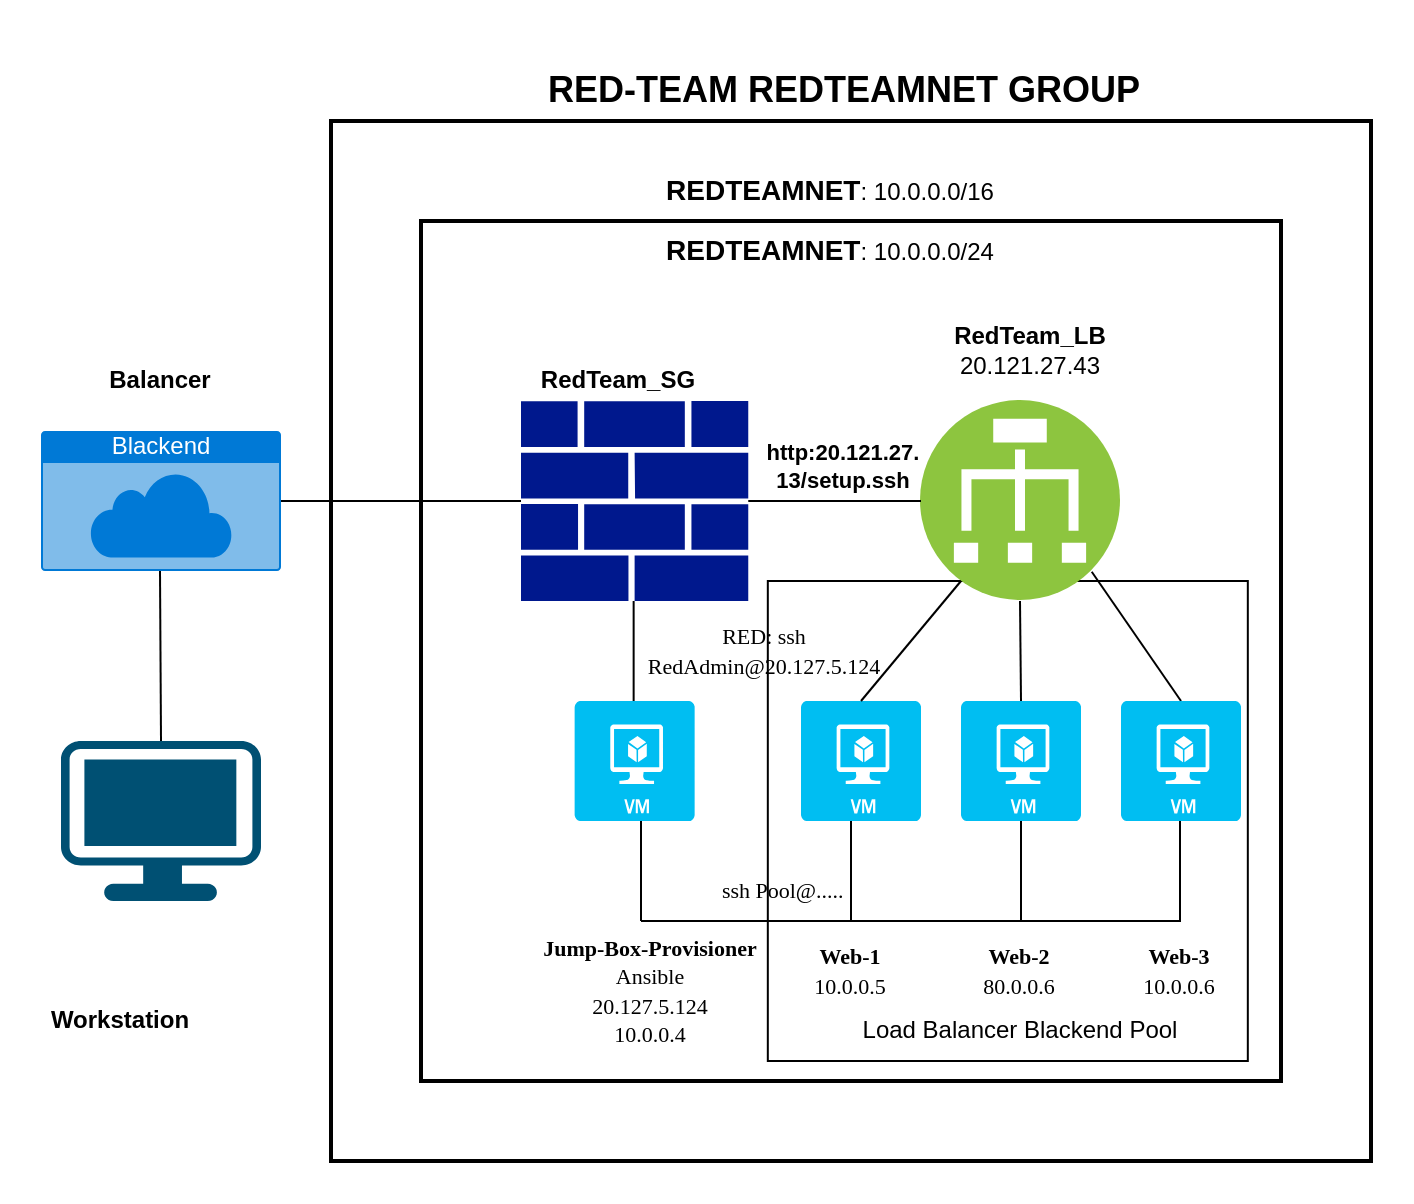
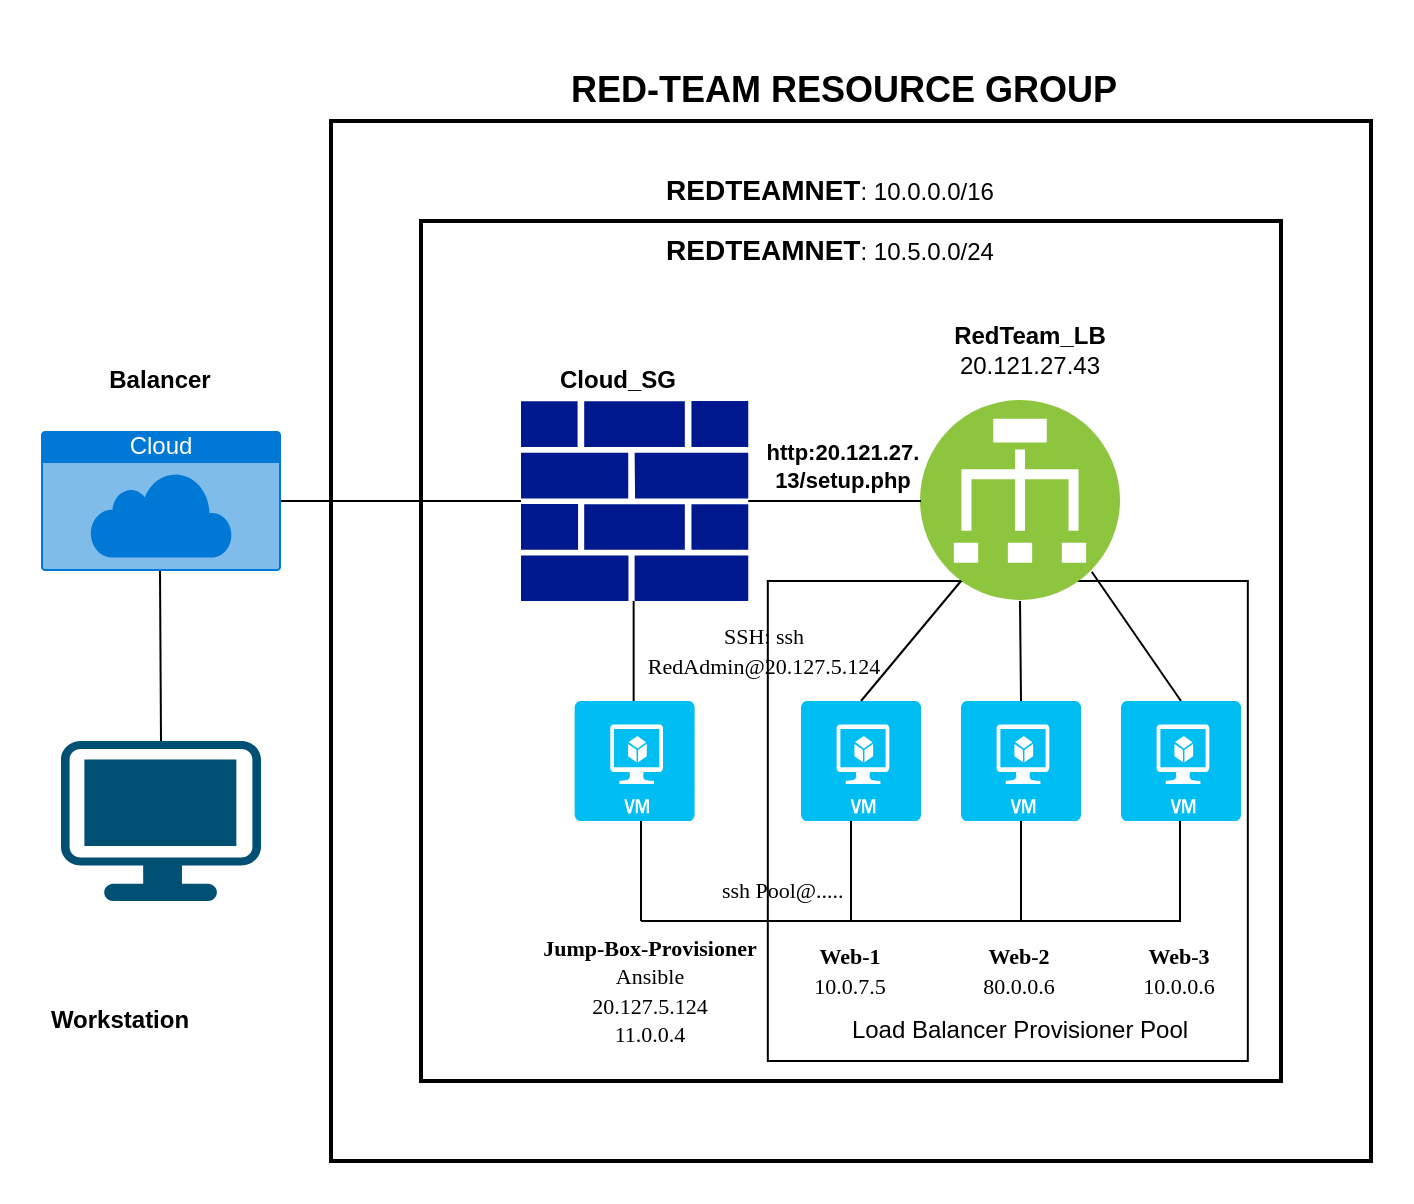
(845, 91) -> (845, 91)
(831, 251) -> (831, 251)
(619, 381) -> (619, 381)
(162, 447) -> (162, 447)
(844, 481) -> (844, 481)
(765, 651) -> (765, 651)
(851, 971) -> (851, 971)
(651, 991) -> (651, 991)
(1021, 1031) -> (1021, 1031)
